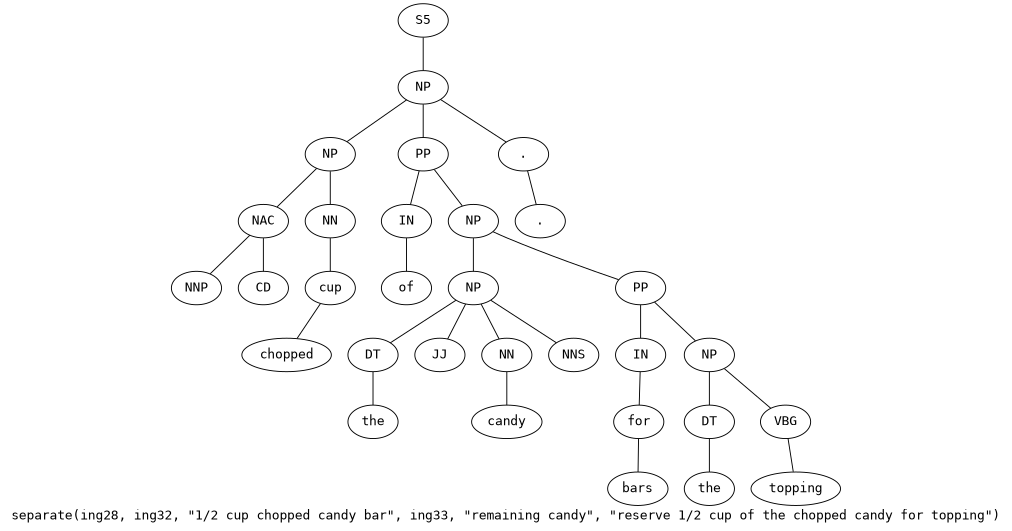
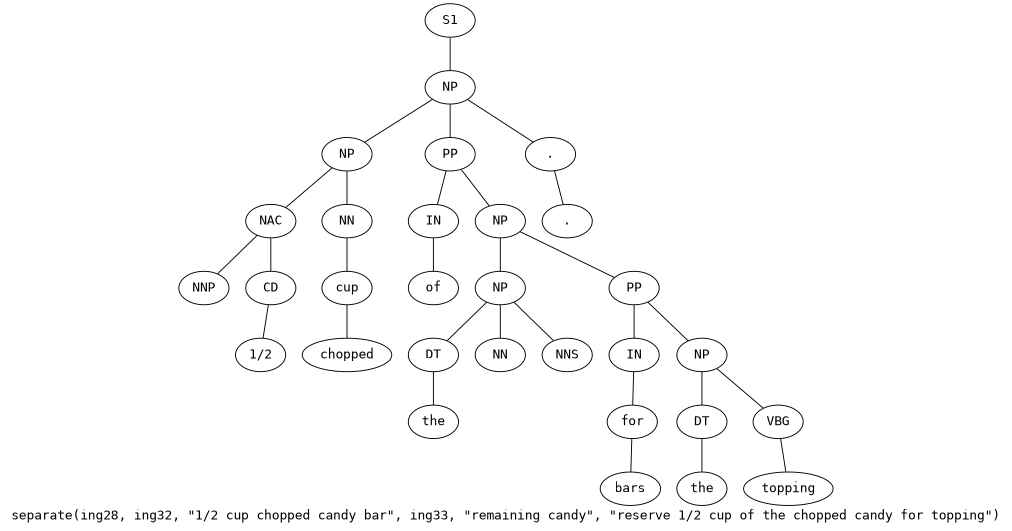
(423, 20) -> (450, 20)
none -> (261, 355)
(440, 355) -> none
(507, 422) -> none
